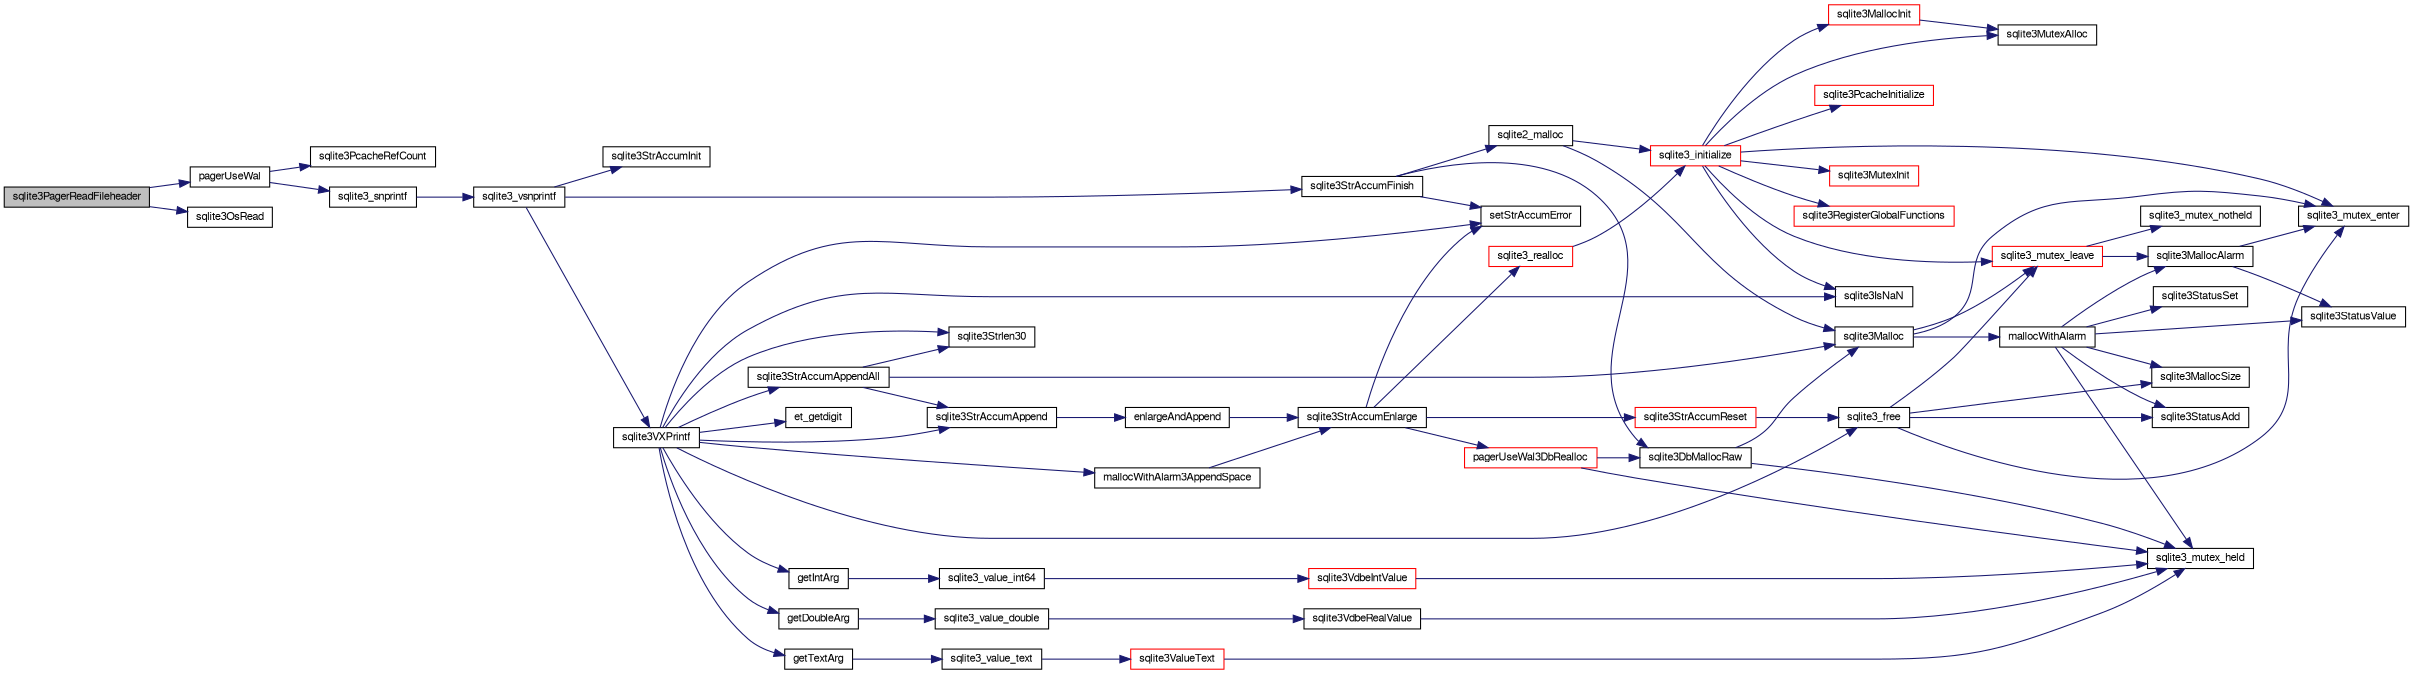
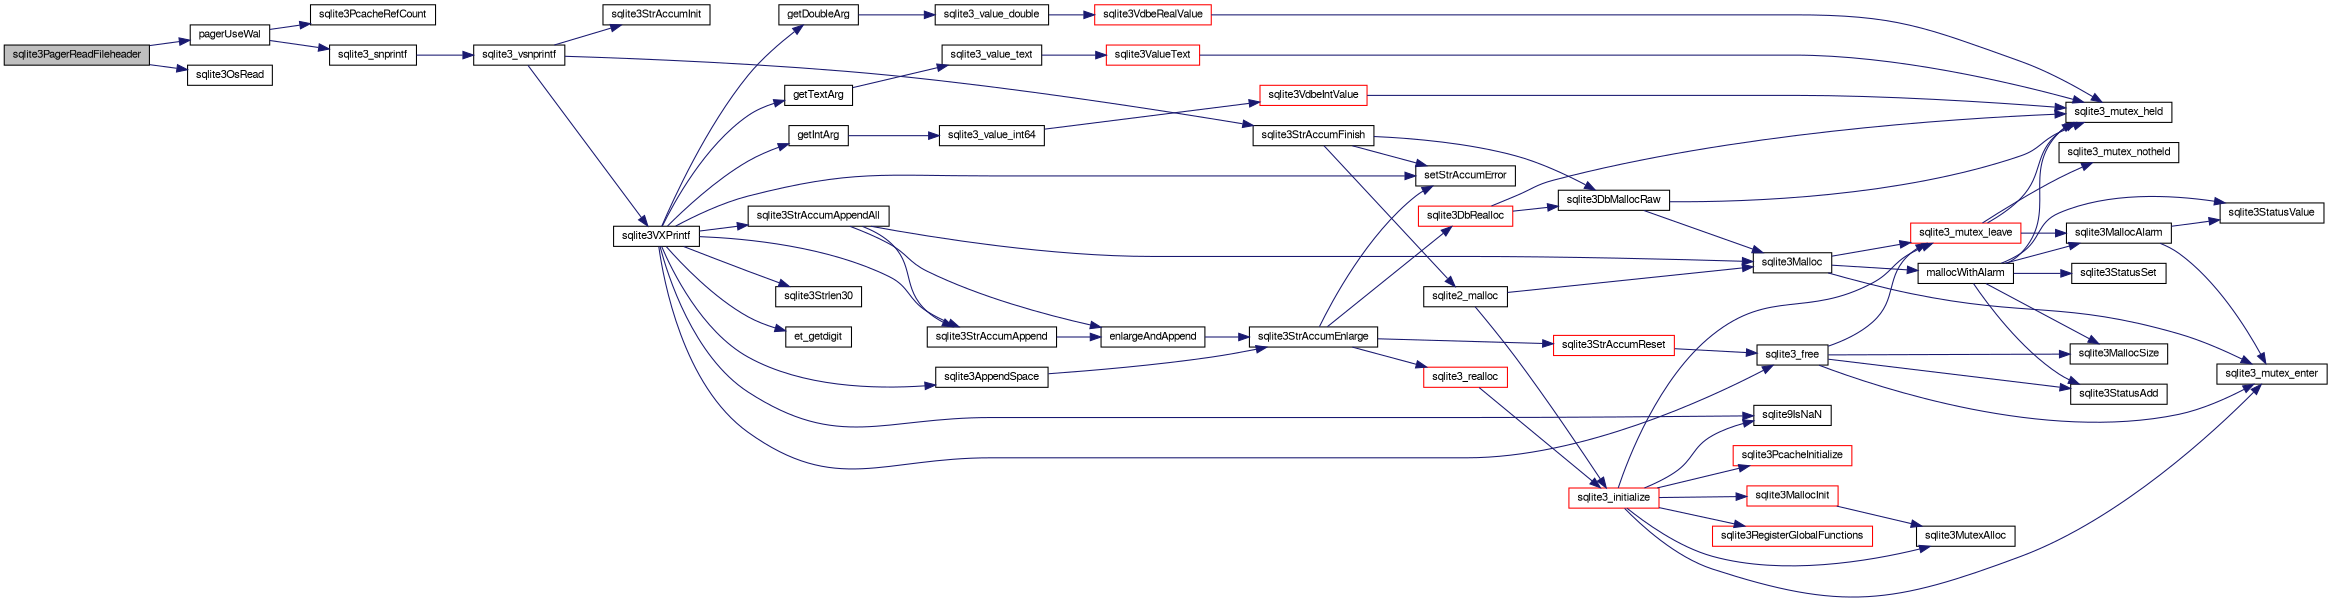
(1874, 176) -> none
none -> (2033, 180)
(1874, 297) -> (1793, 415)
(901, 358) -> (965, 288)
(1531, 458) -> (1466, 216)
(1177, 478) -> (992, 377)
(1362, 619) -> (1153, 15)
